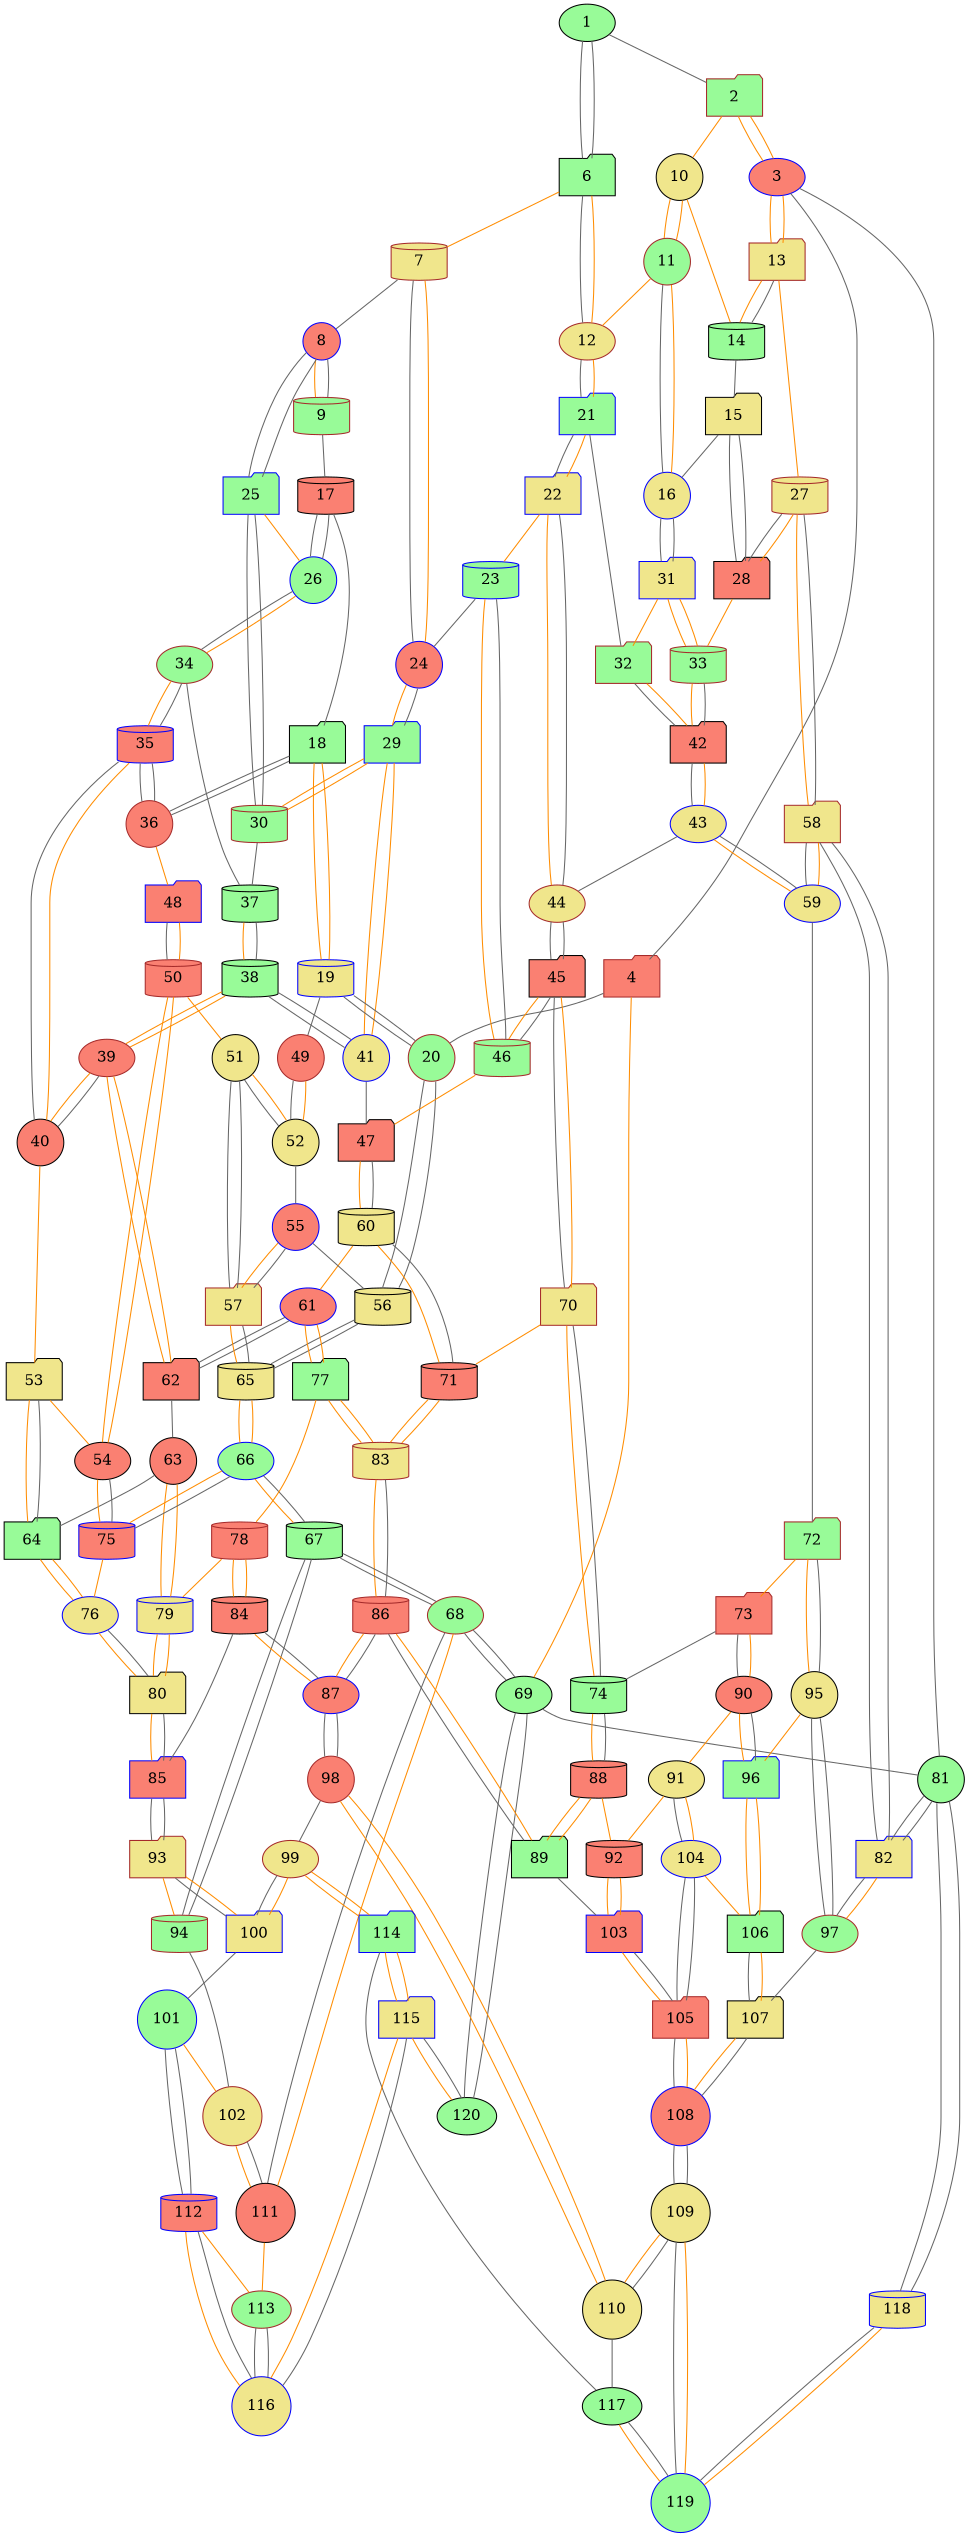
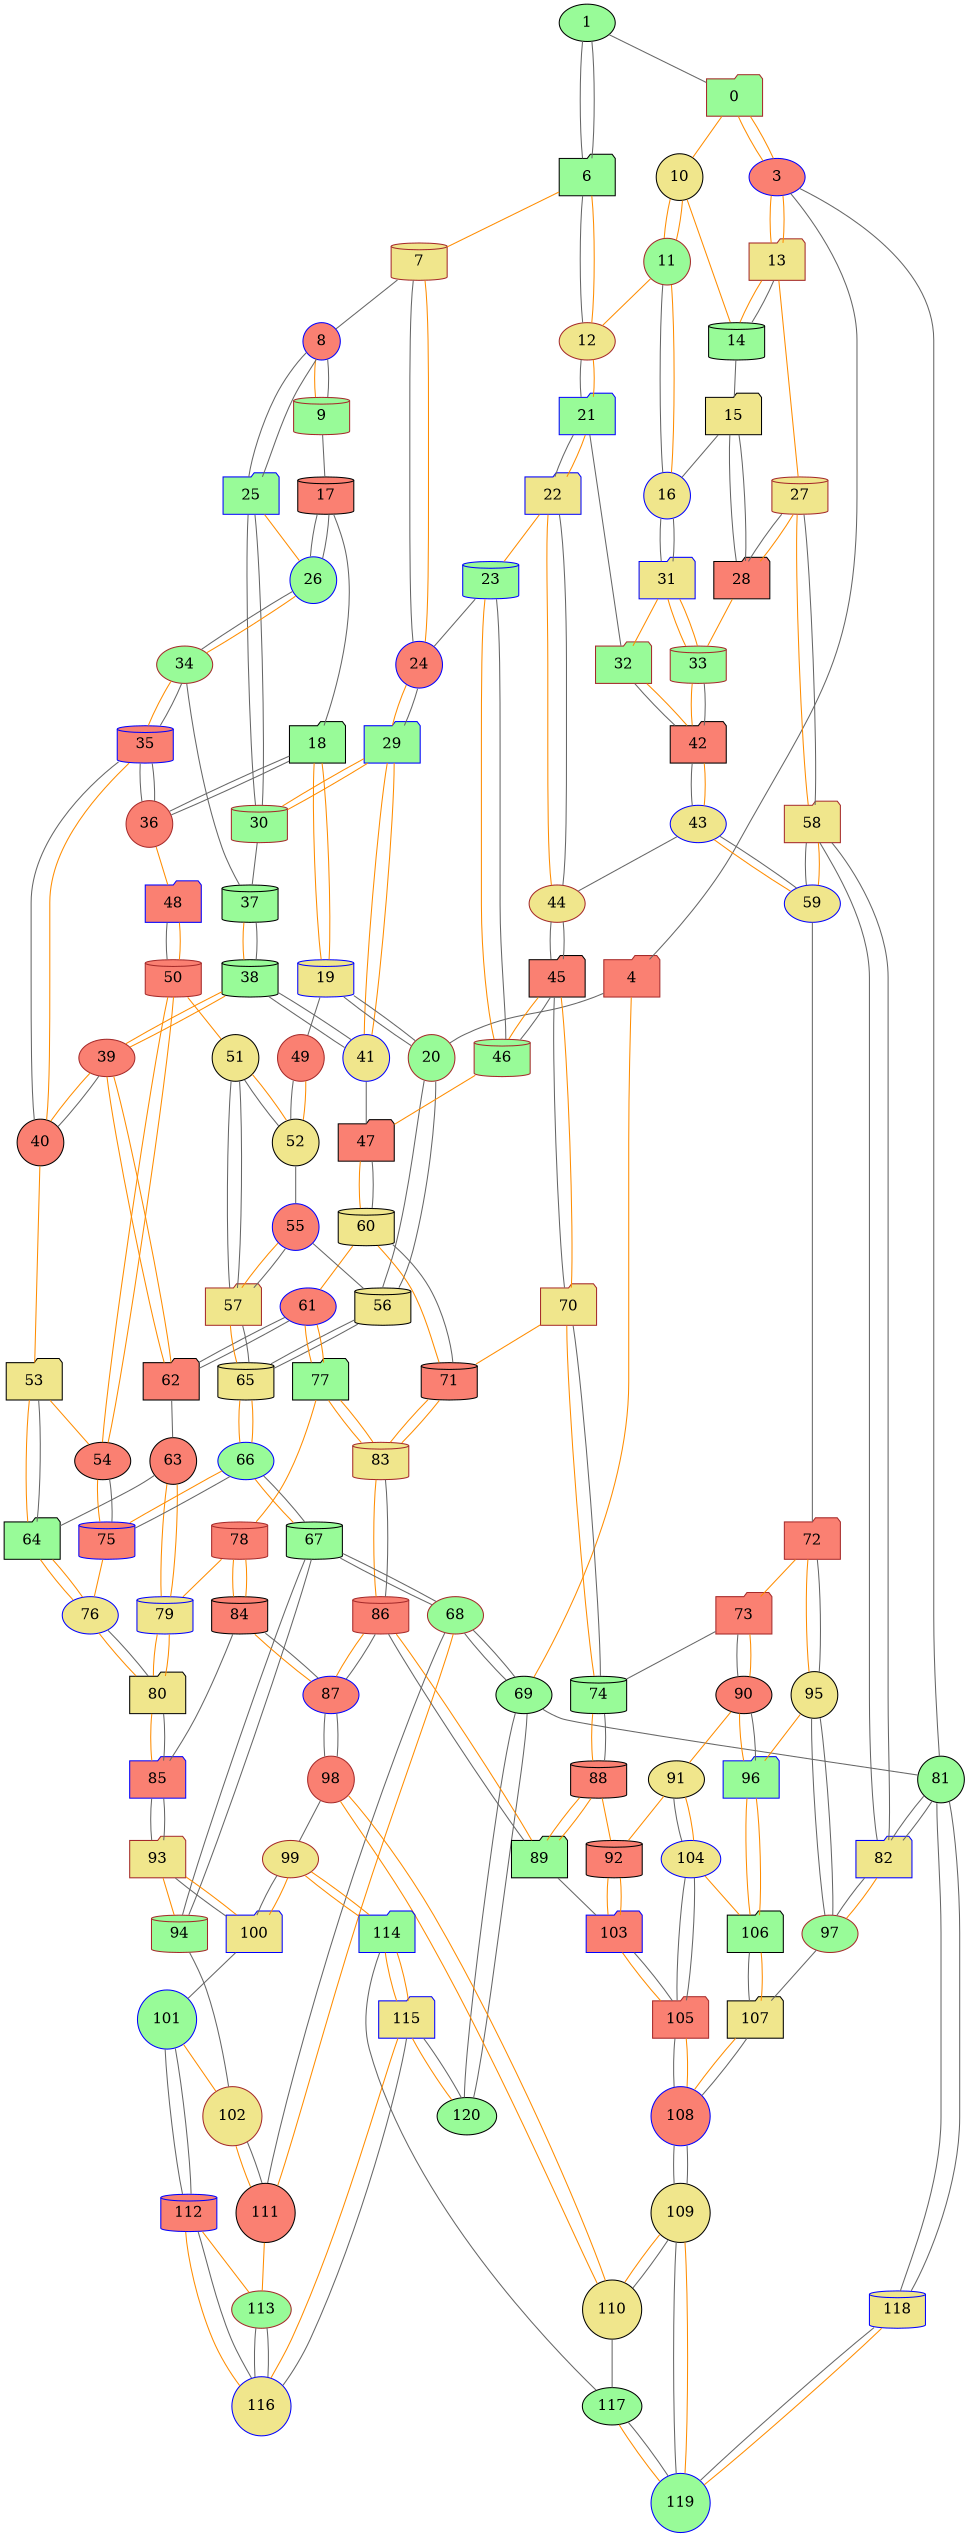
(735, 98) -> (735, 98)
(812, 1541) -> (812, 1541)
